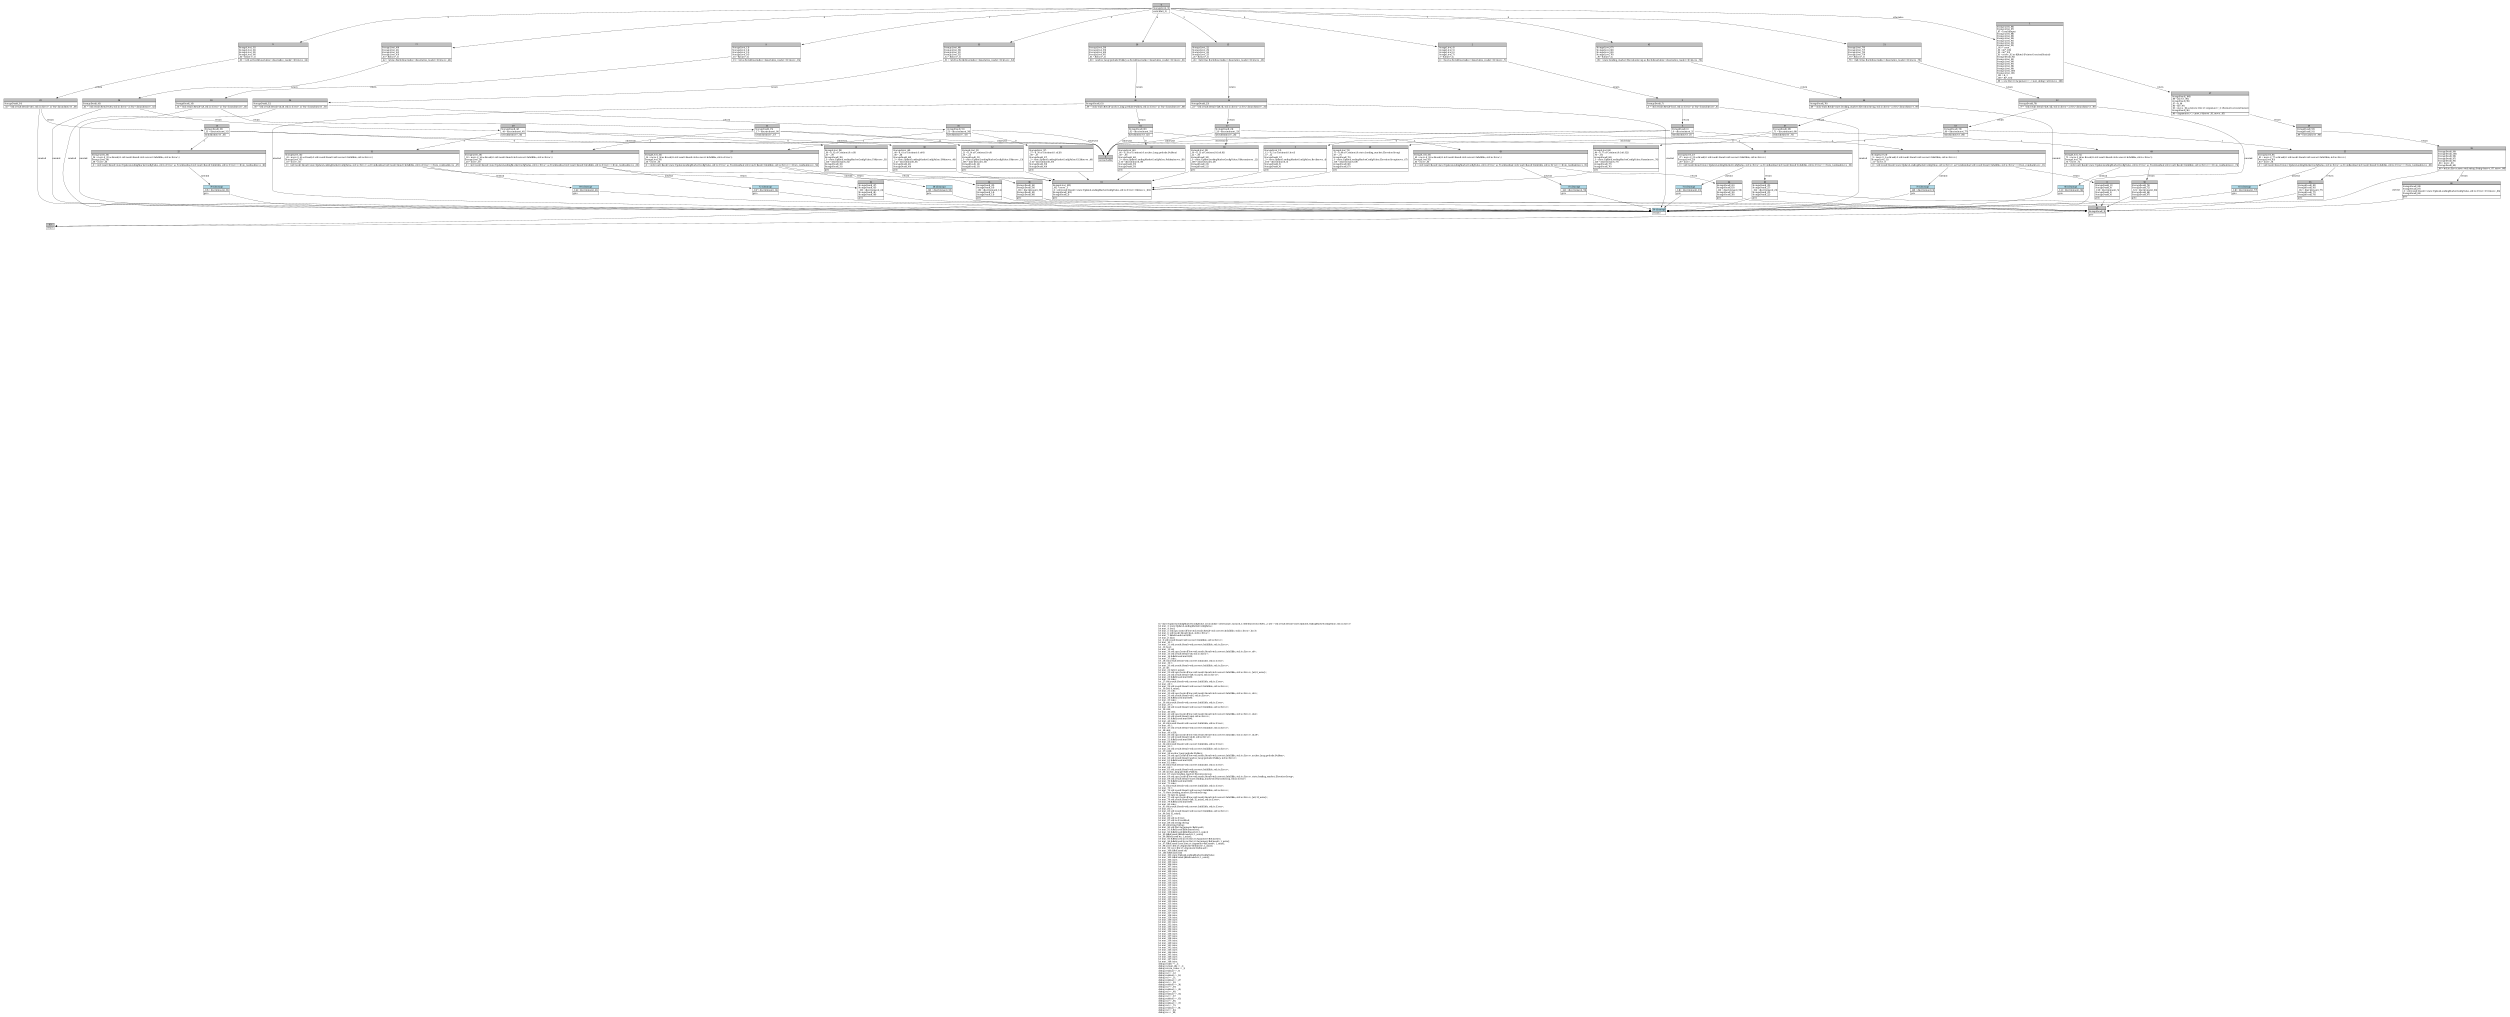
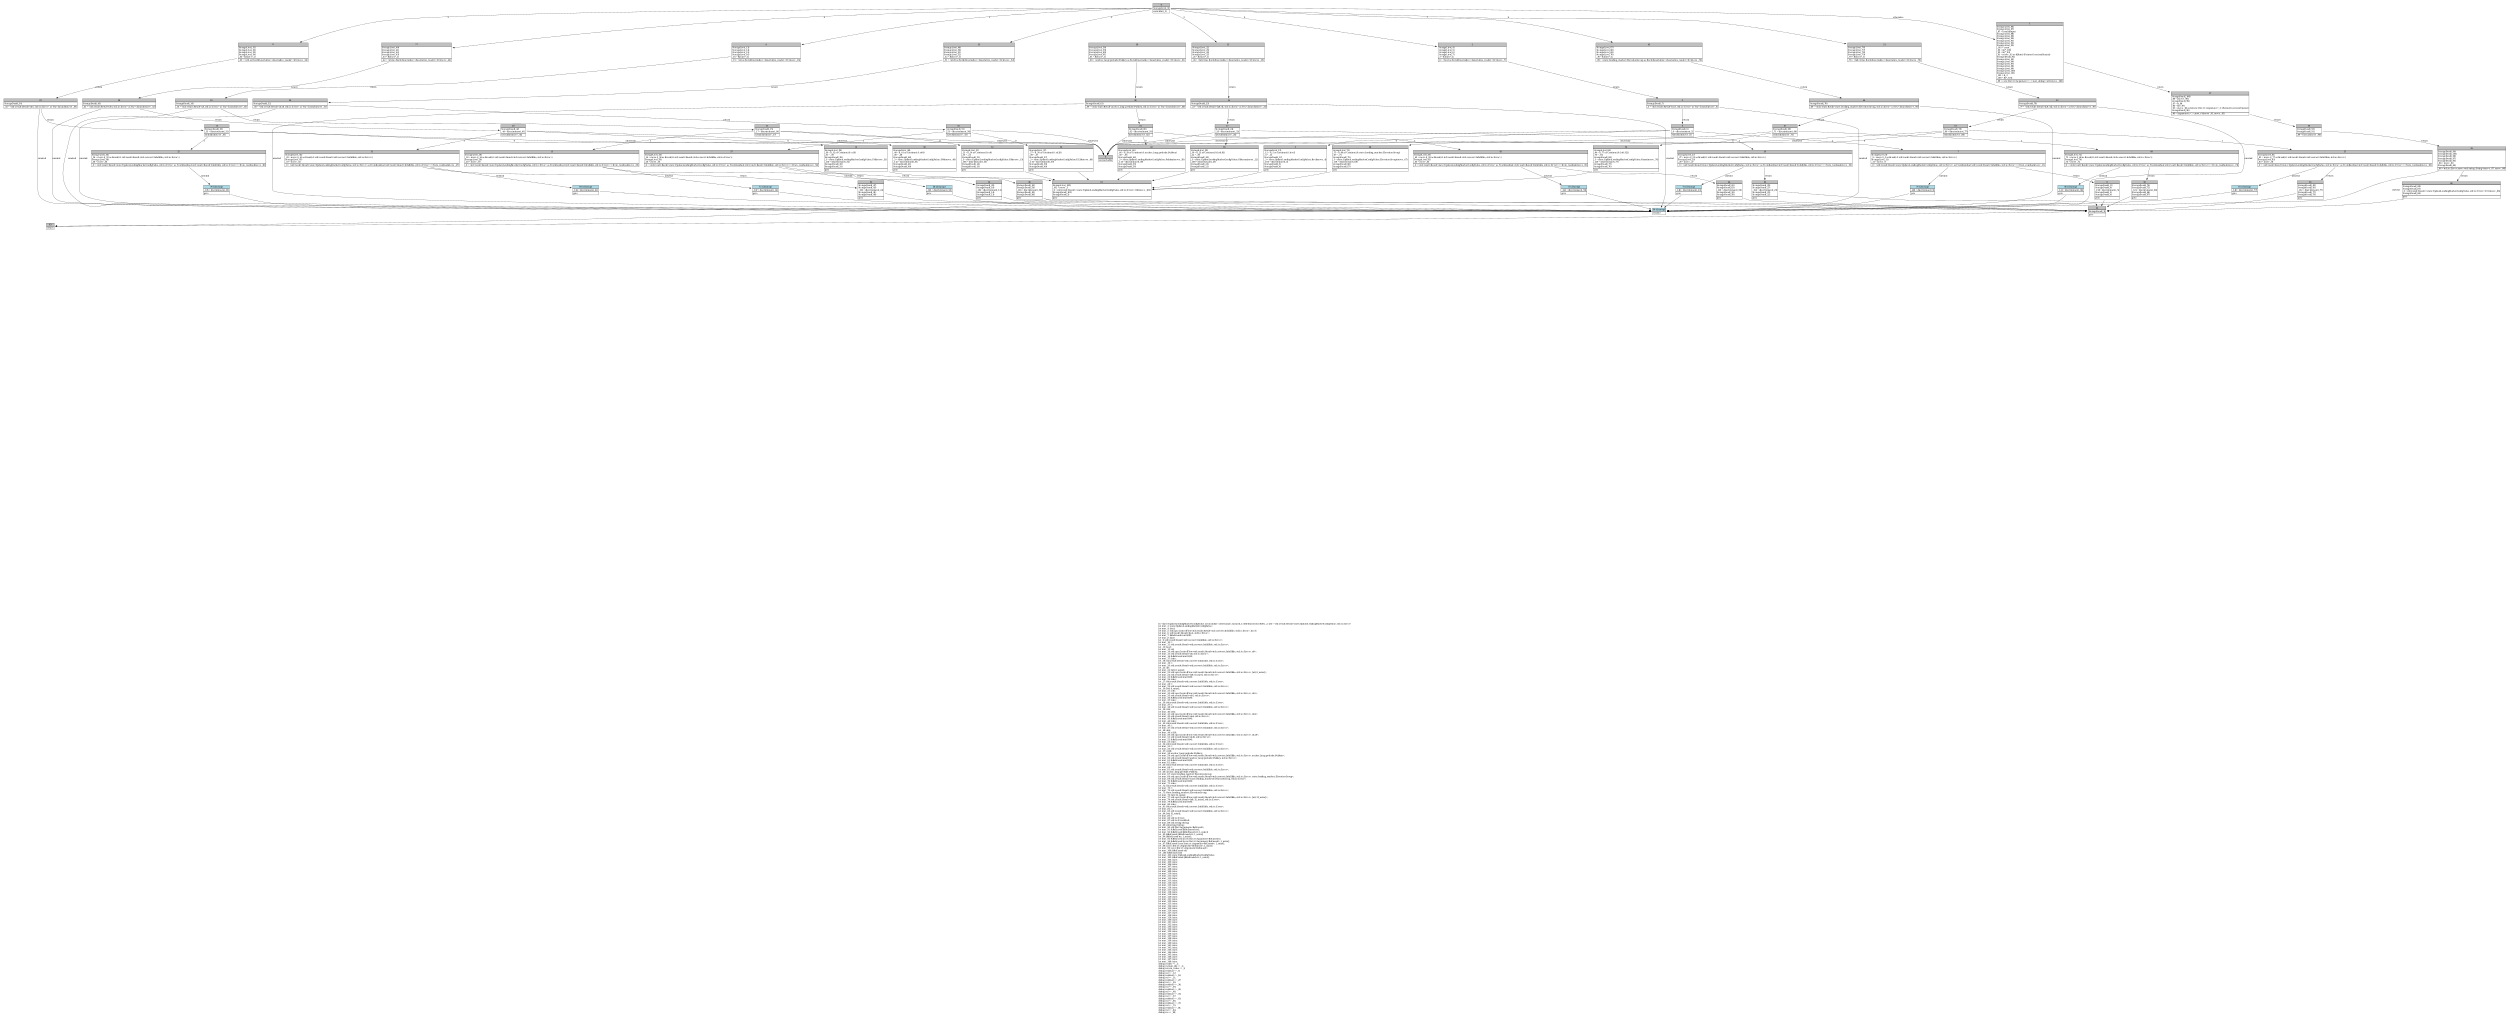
(1151, 27) -> none
none -> (1523, 143)
(989, 177) -> none
(1710, 207) -> (1869, 210)
